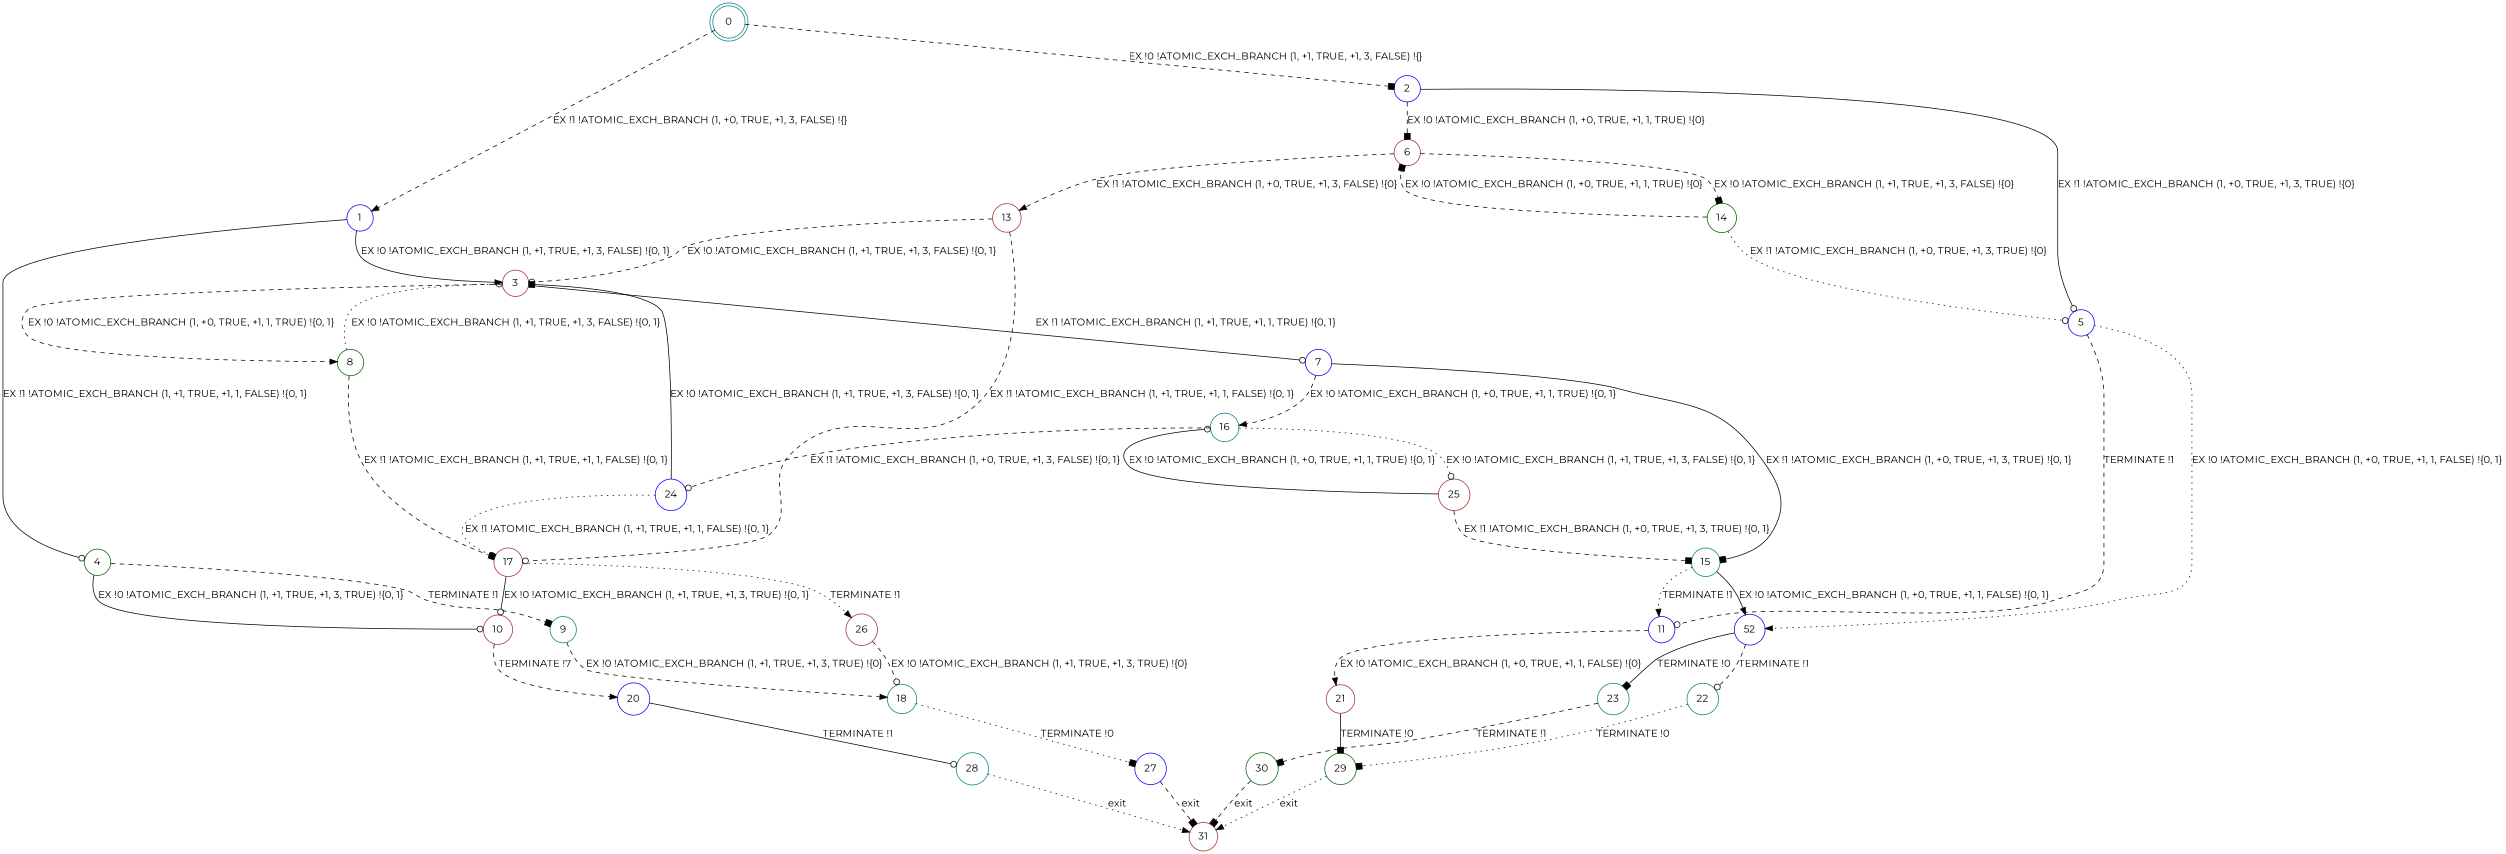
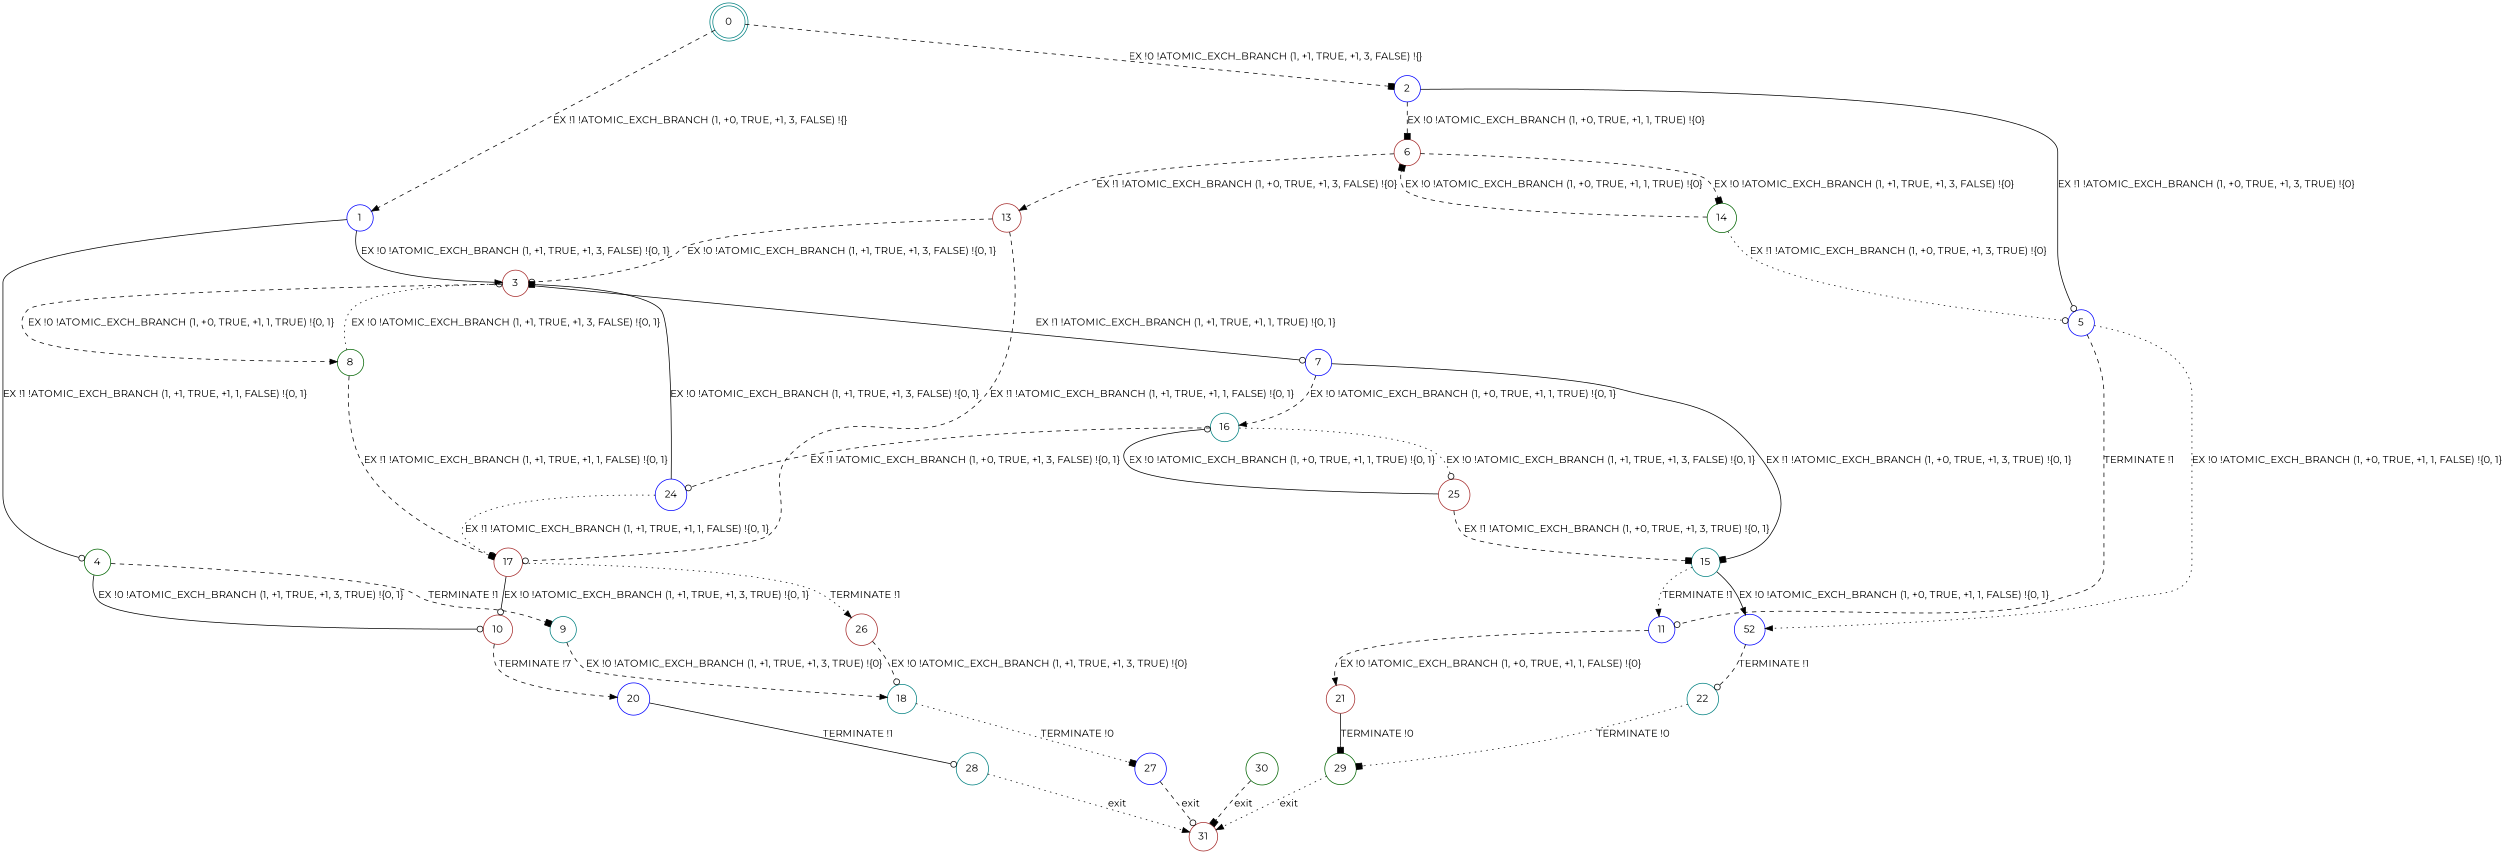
(1613, 699) -> none
(1175, 801) -> (1175, 801)
